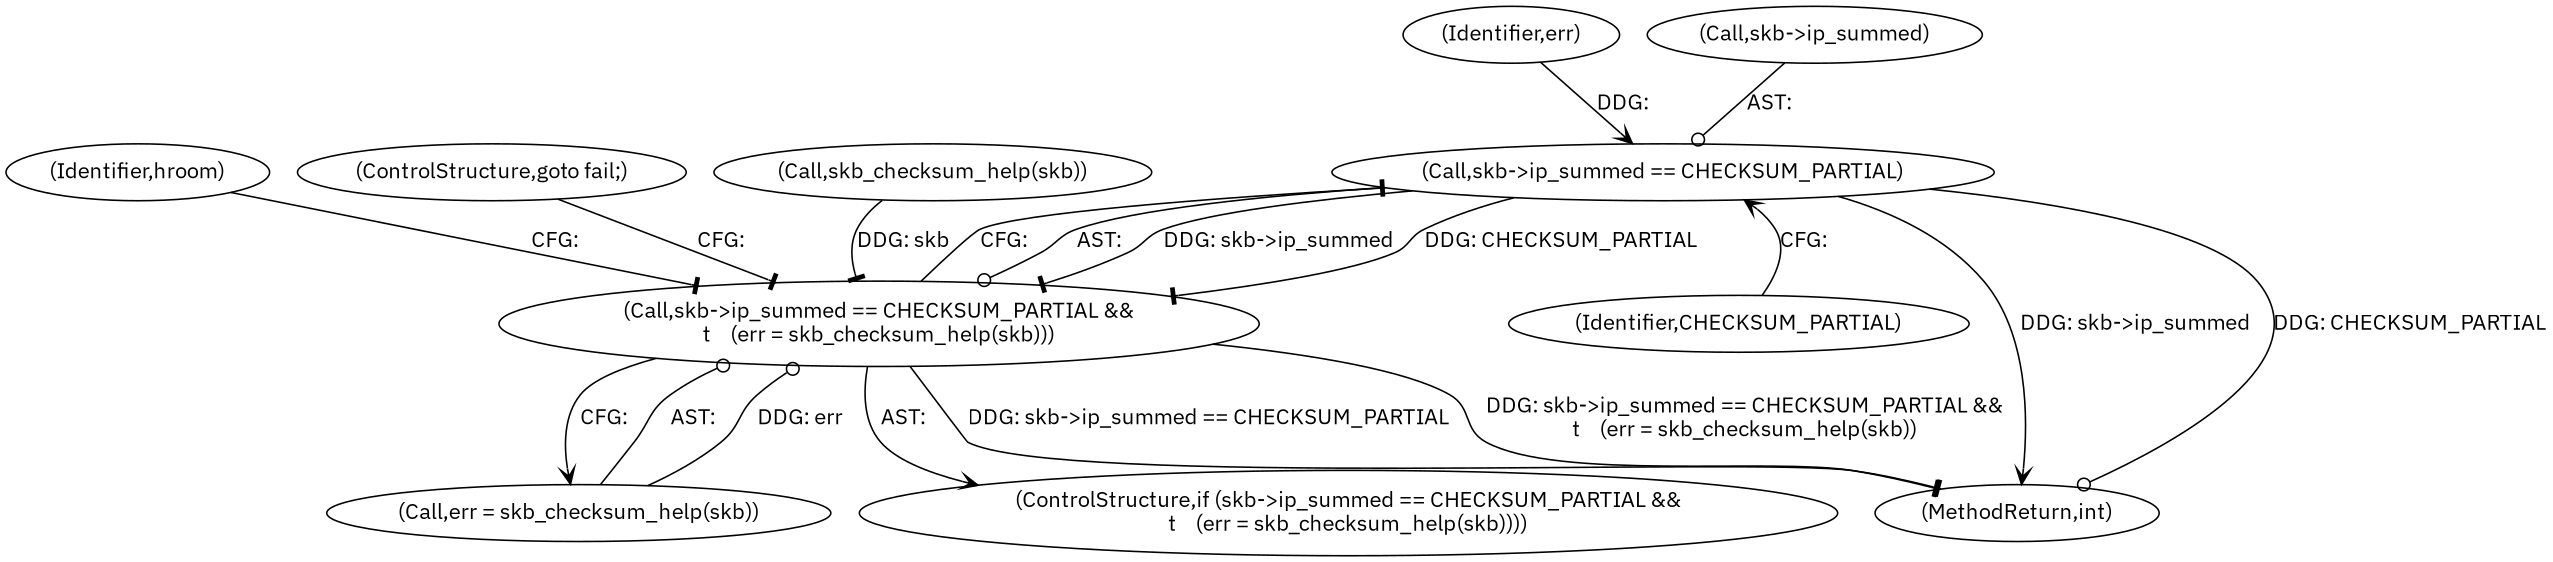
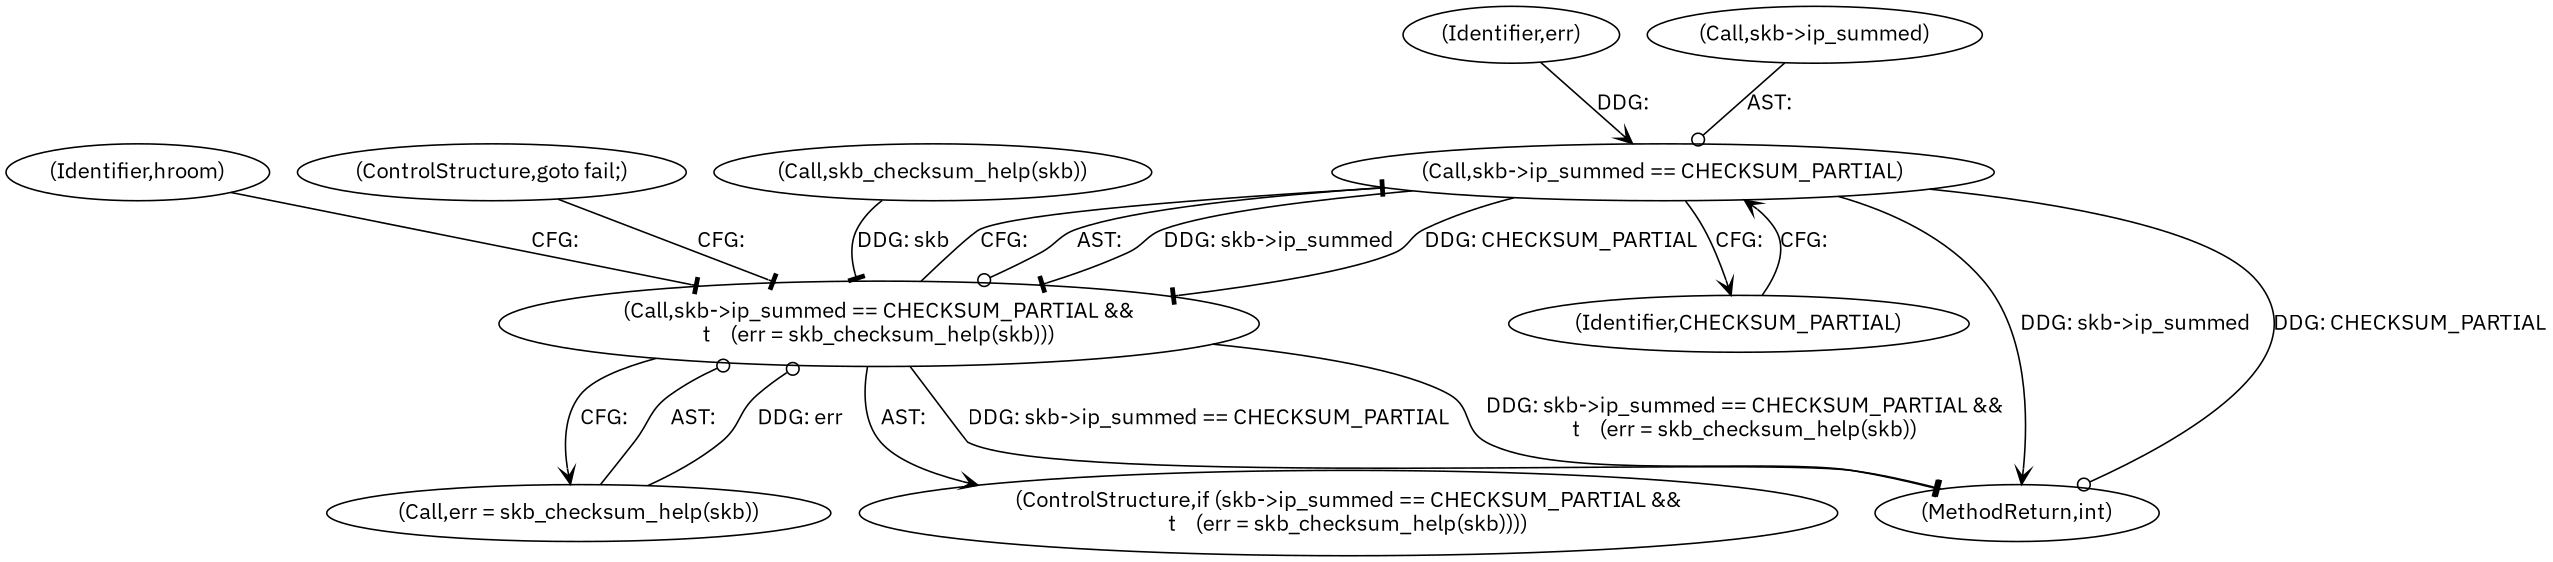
none -> (1709, 239)
